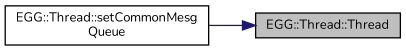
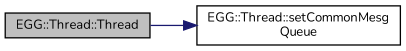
(226, 25) -> (167, 25)
